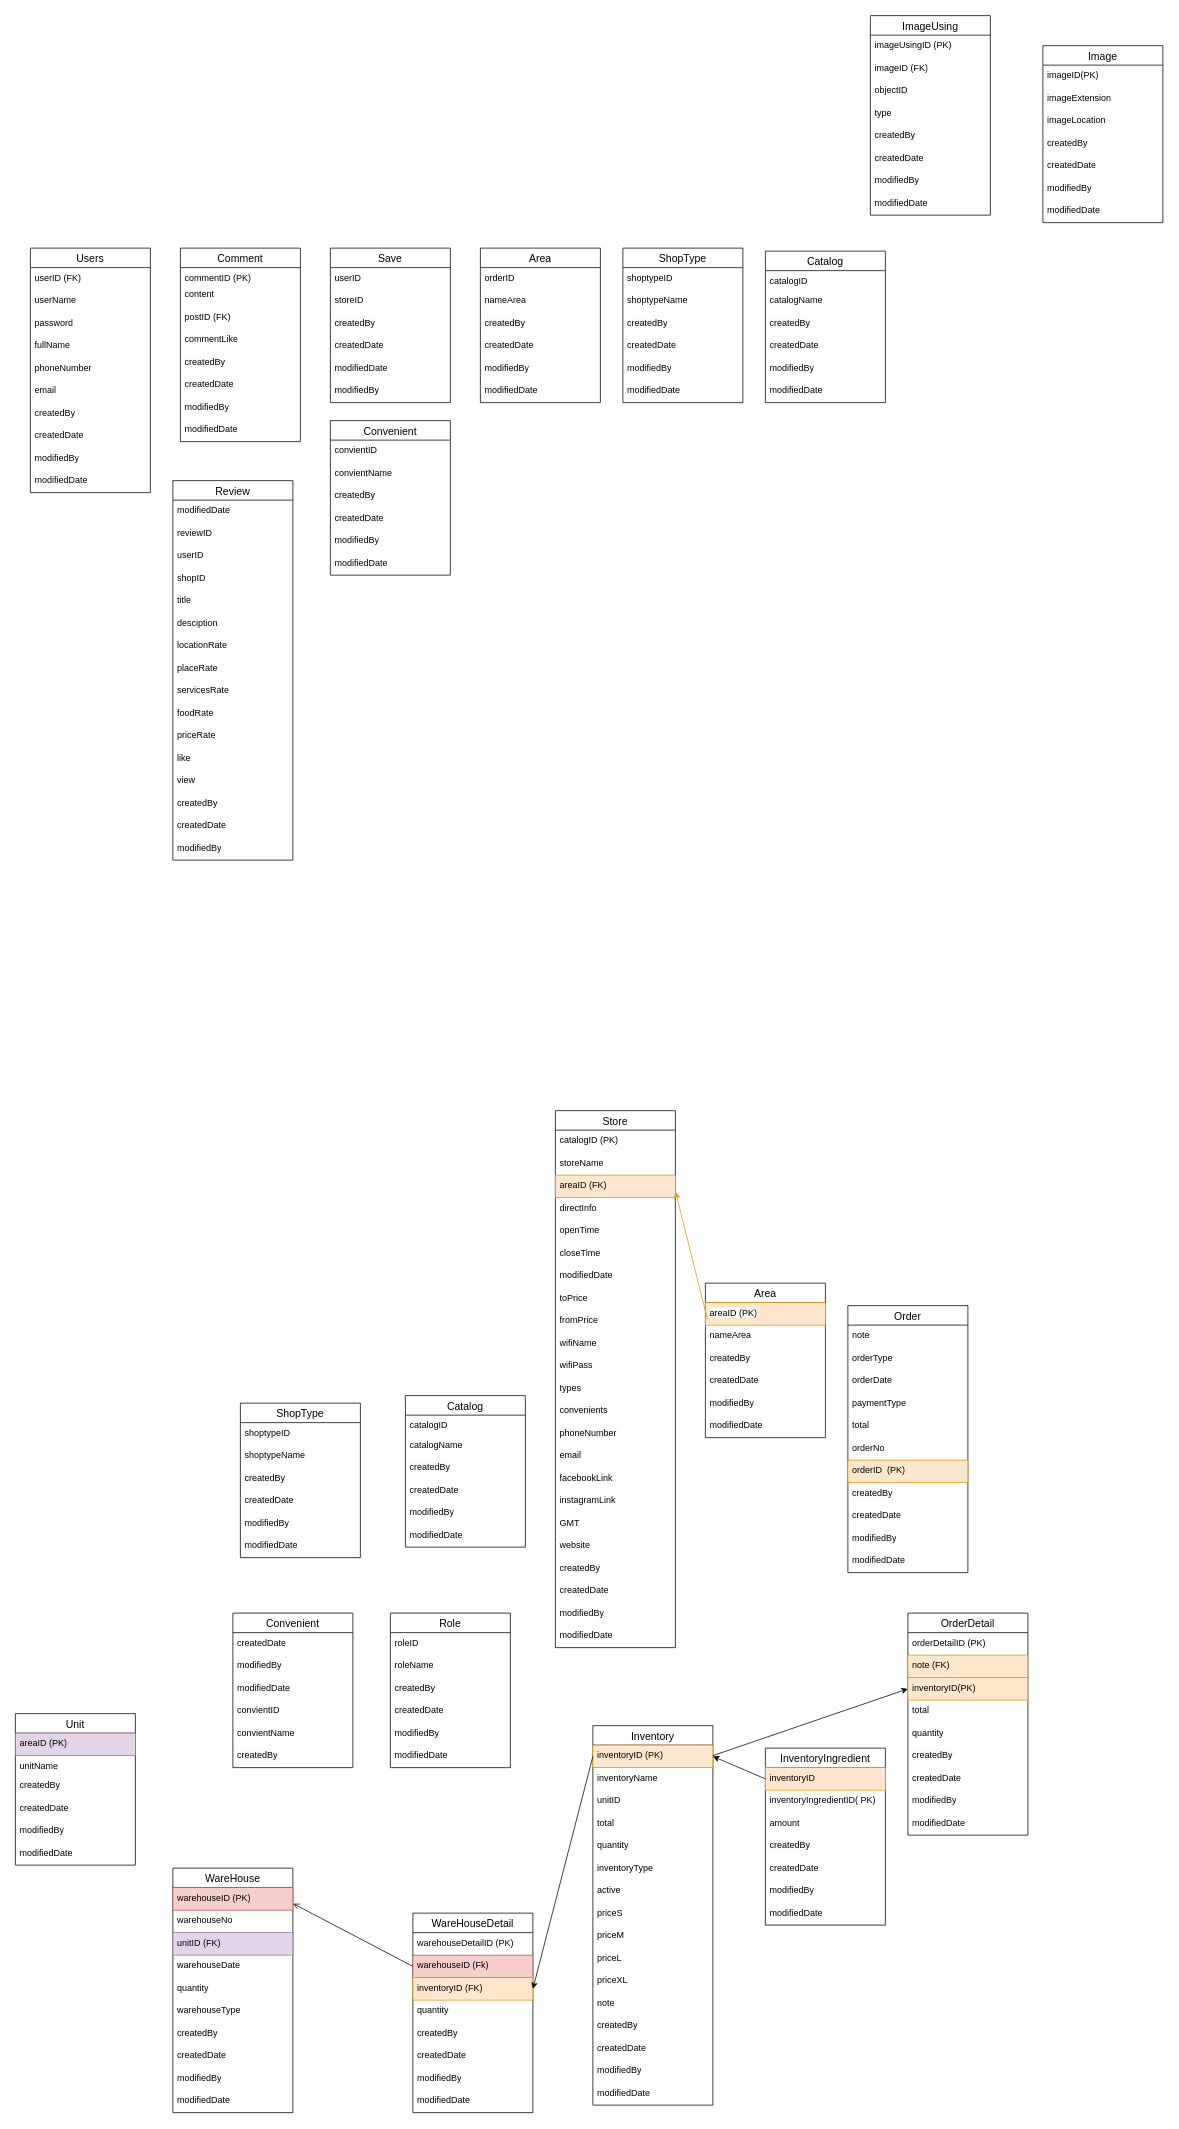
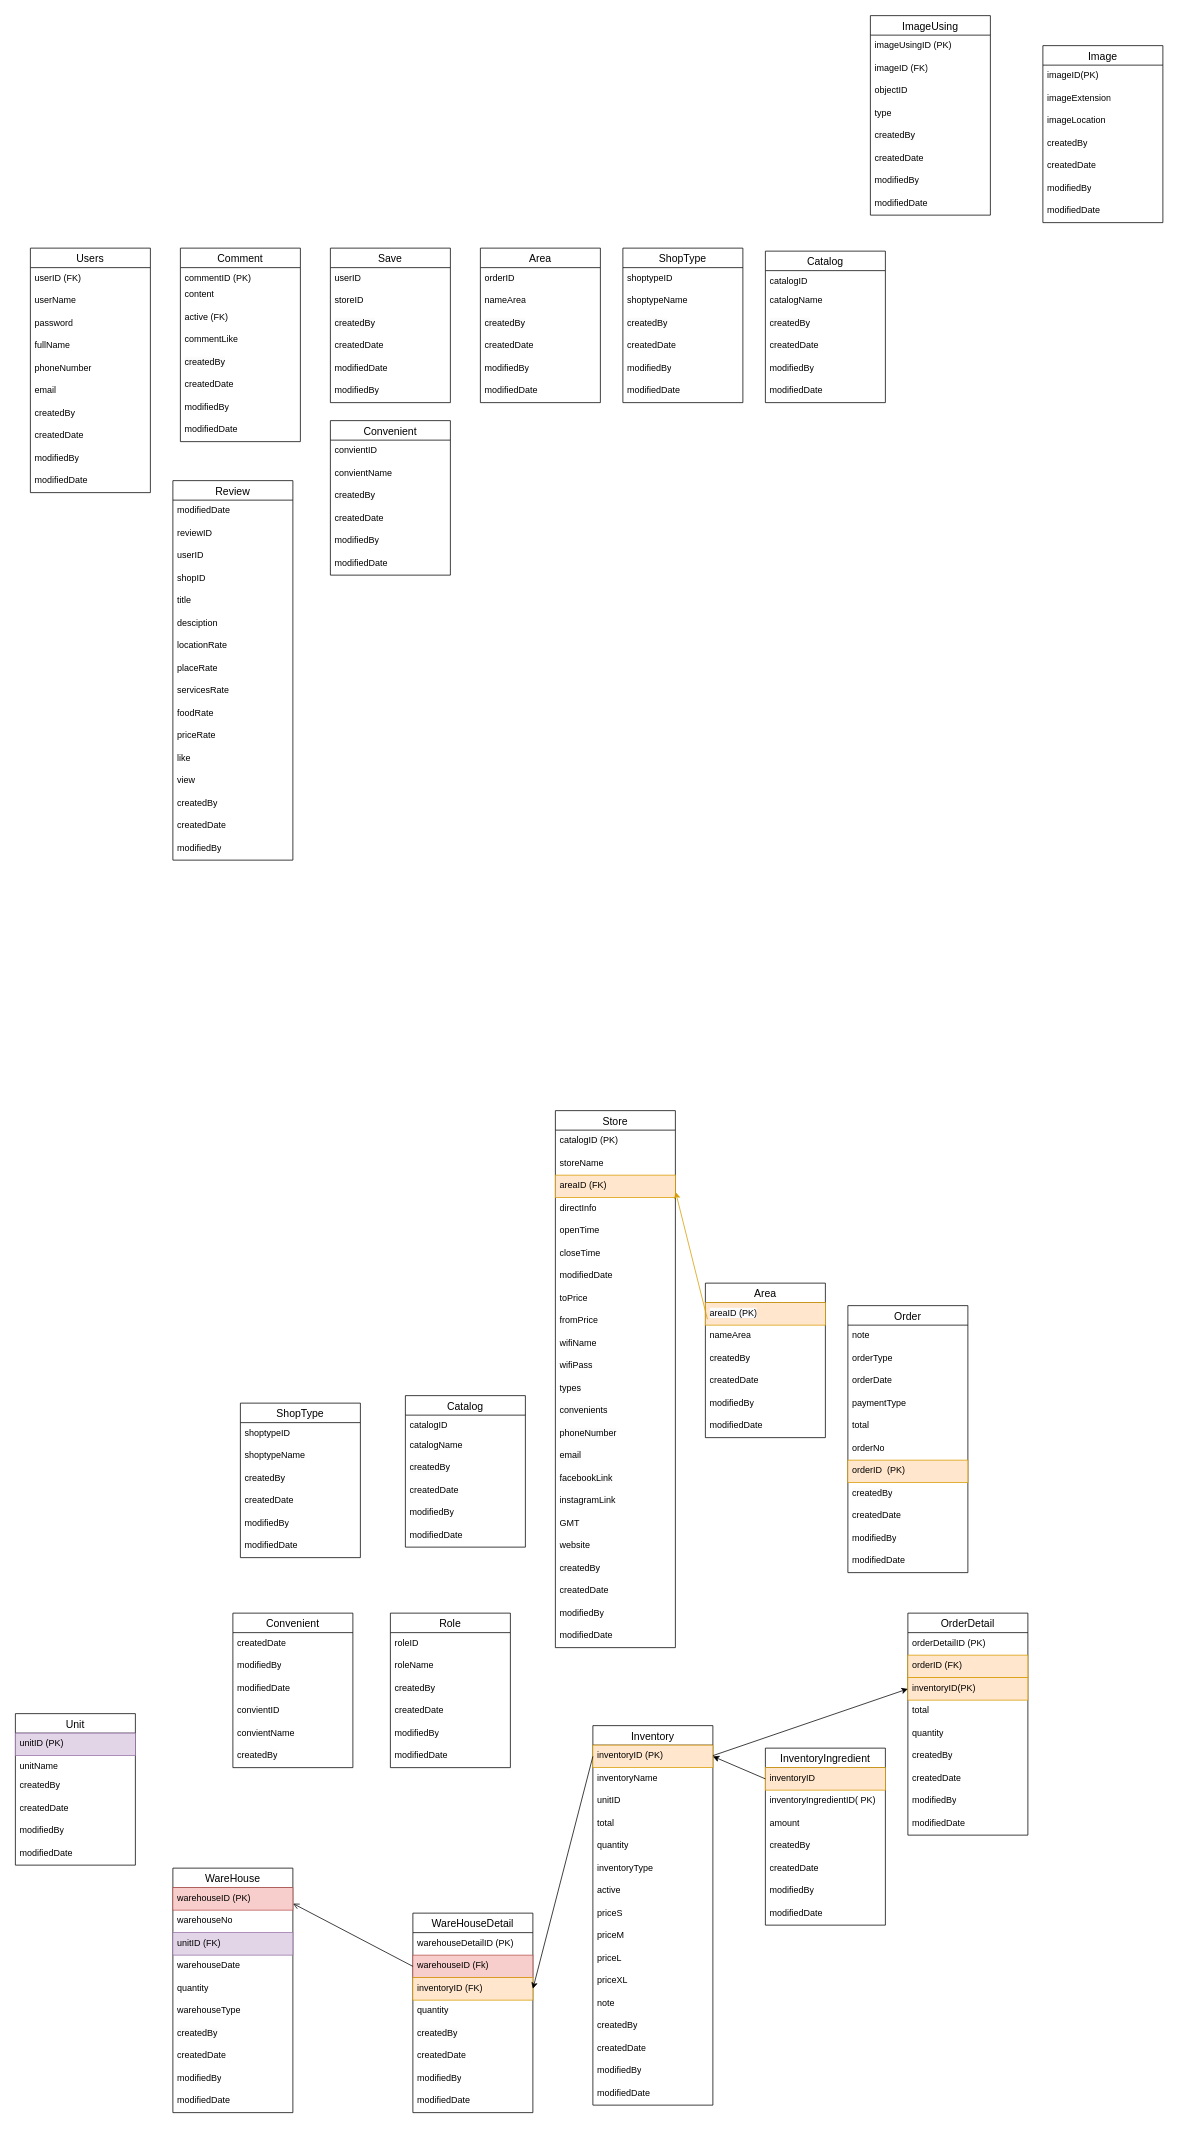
(211, 317) -> (210, 317)
(934, 1666) -> (941, 1666)
(46, 1744) -> (45, 1744)
